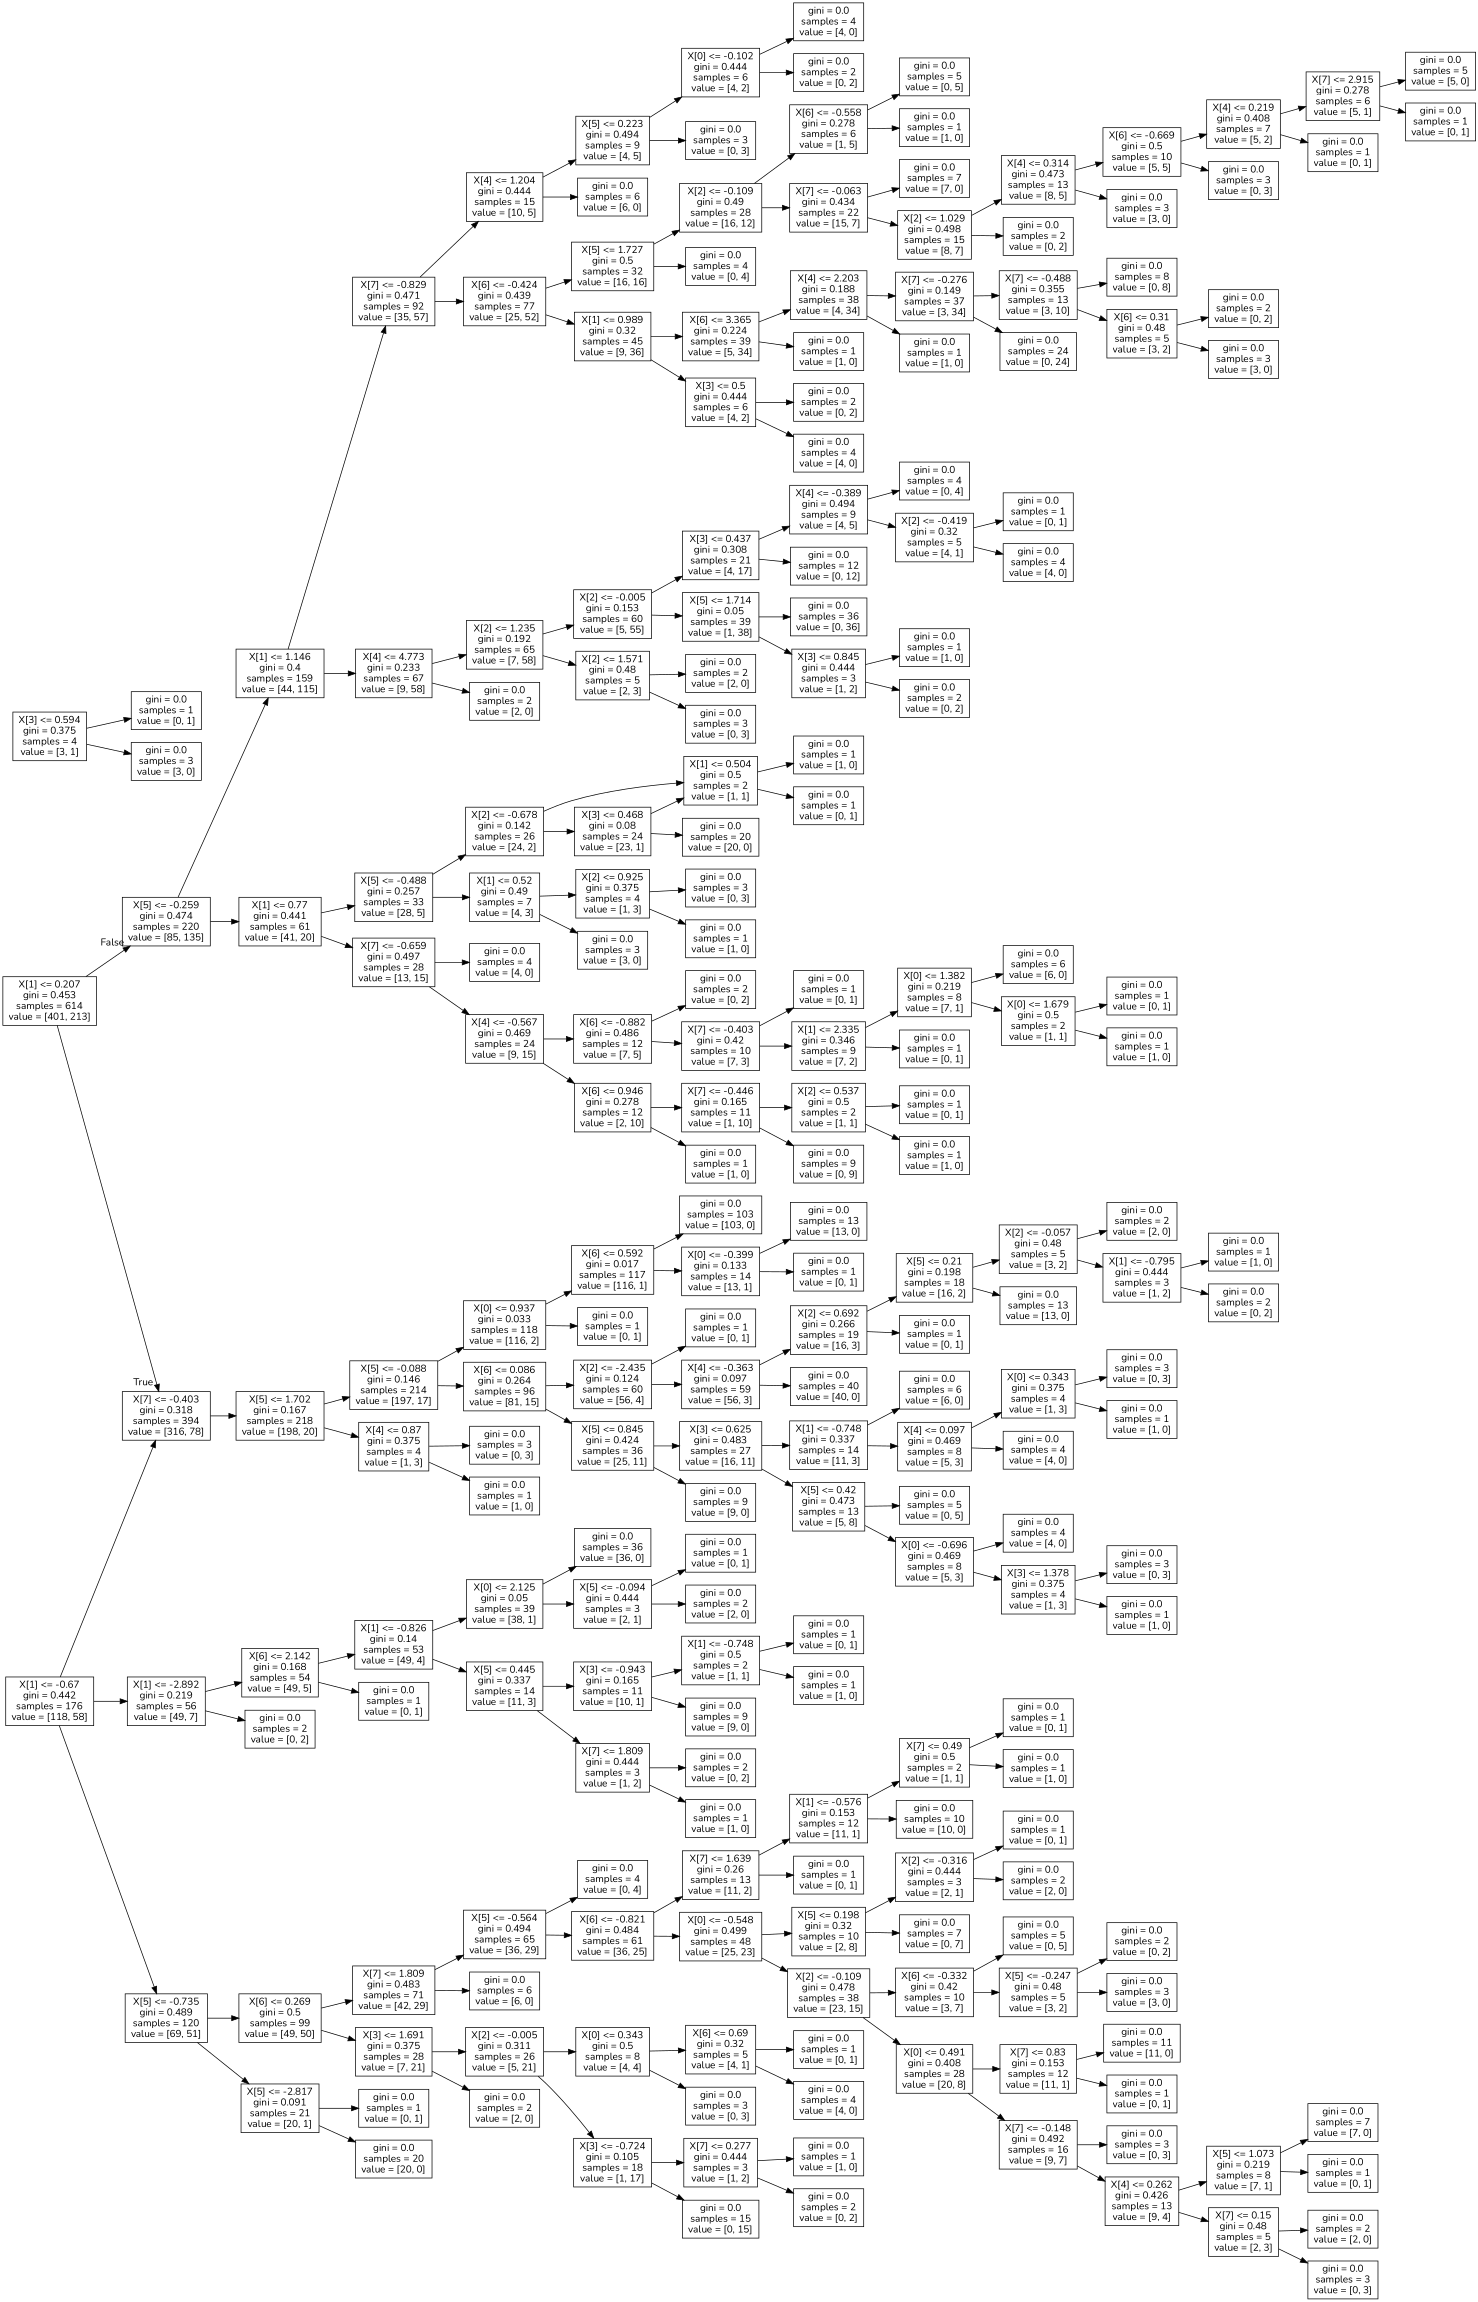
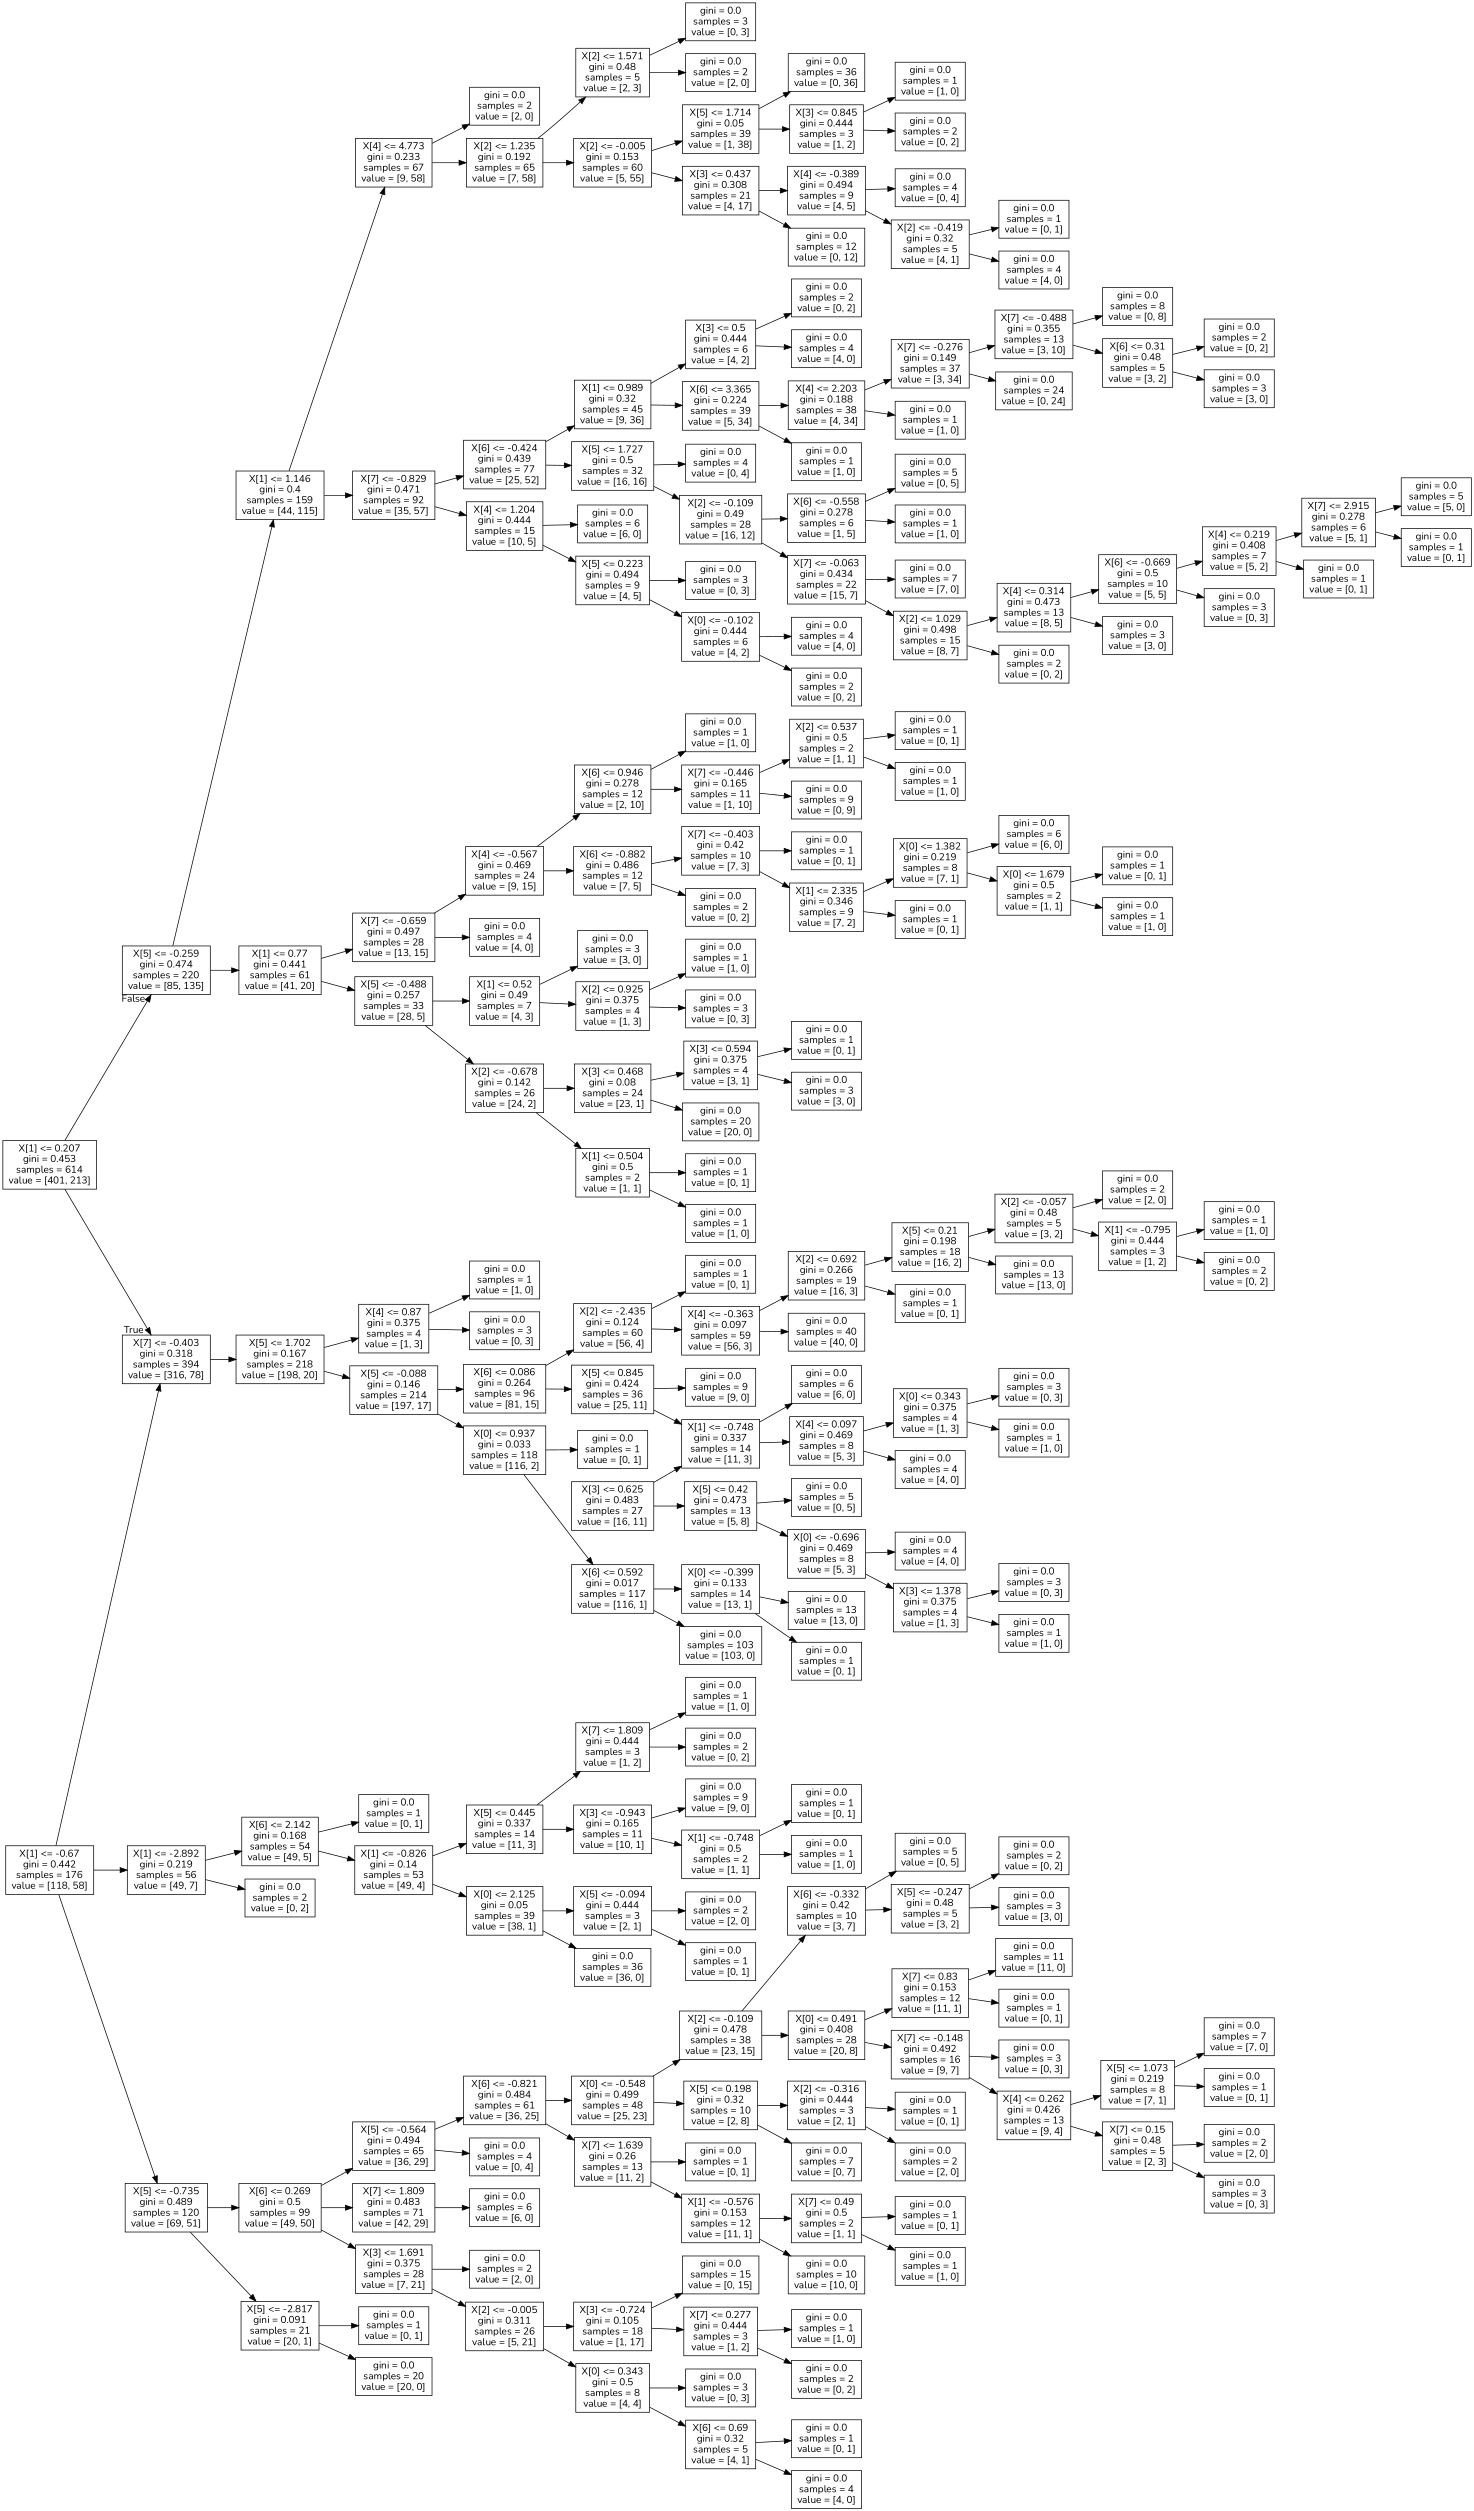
(664, 807) -> (664, 1077)
(663, 1446) -> (665, 1416)
(446, 1964) -> (334, 2179)
